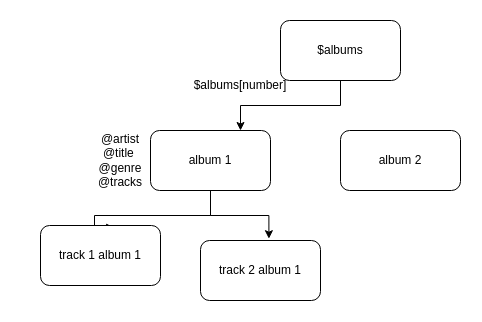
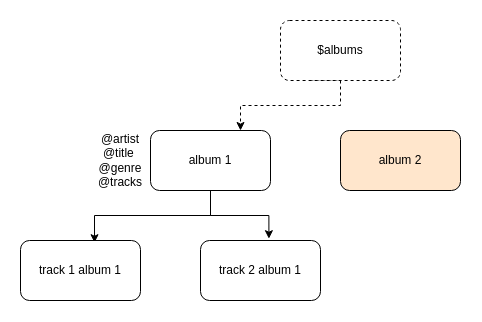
(341, 51) -> (341, 51)
(241, 86) -> none
(310, 106) -> (310, 106)
(401, 161) -> (401, 161)
(101, 256) -> (81, 271)
